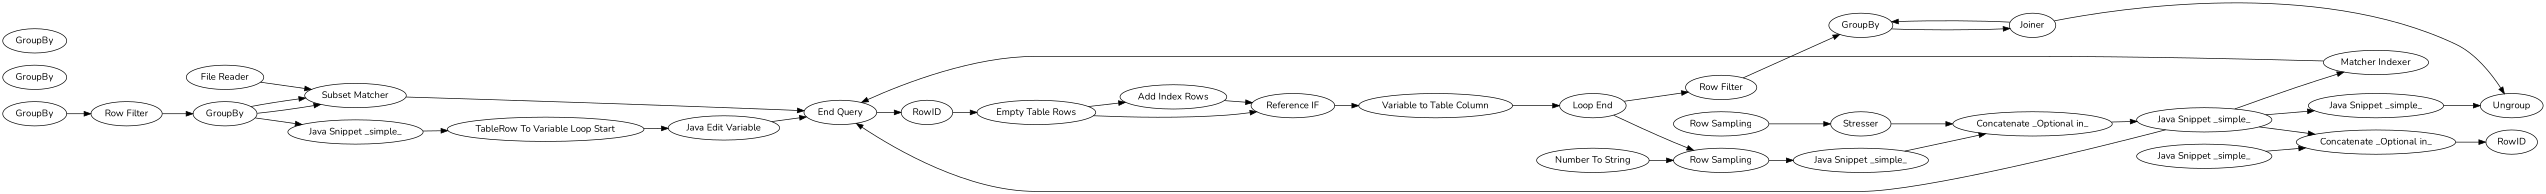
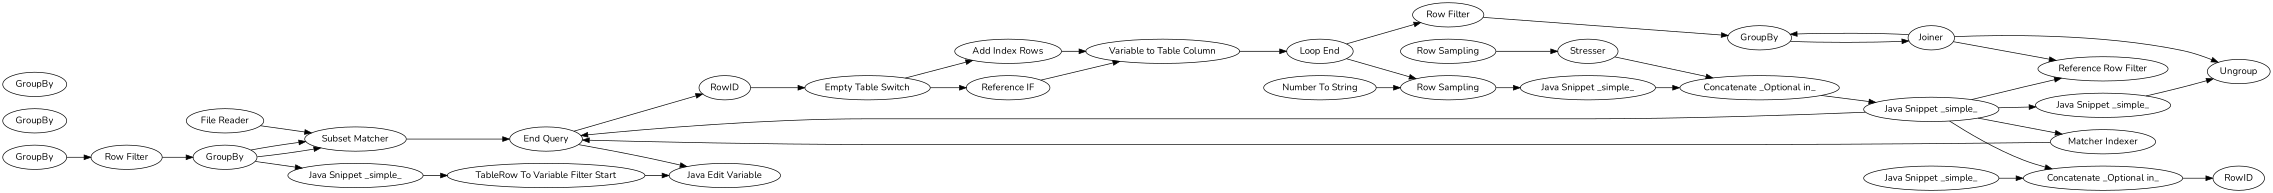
none -> (2103, 69)
(1235, 101) -> (1070, 51)
(1036, 112) -> (868, 88)
(786, 120) -> (630, 154)
(546, 129) -> (546, 176)
